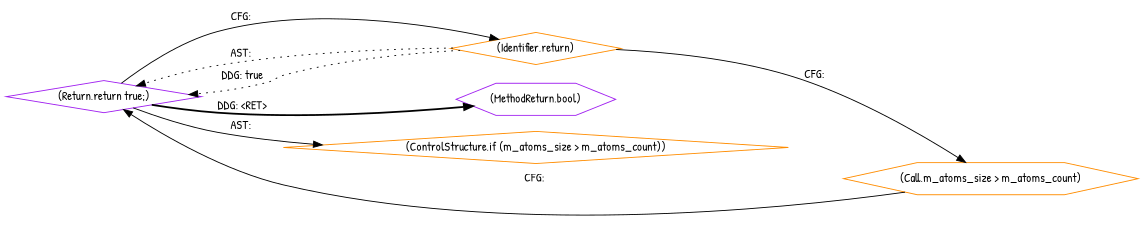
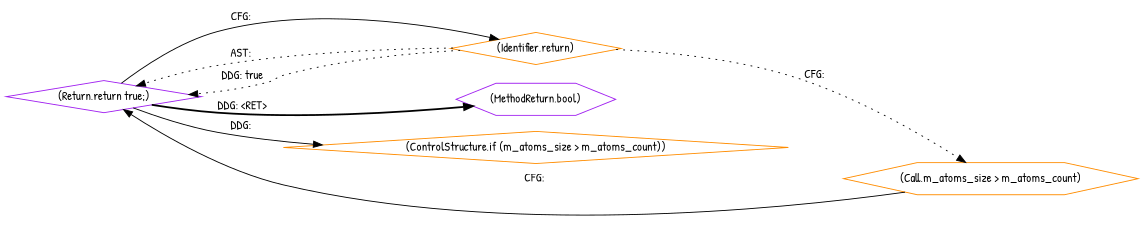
(795, 78) -> (795, 78)
(242, 126) -> (242, 126)
